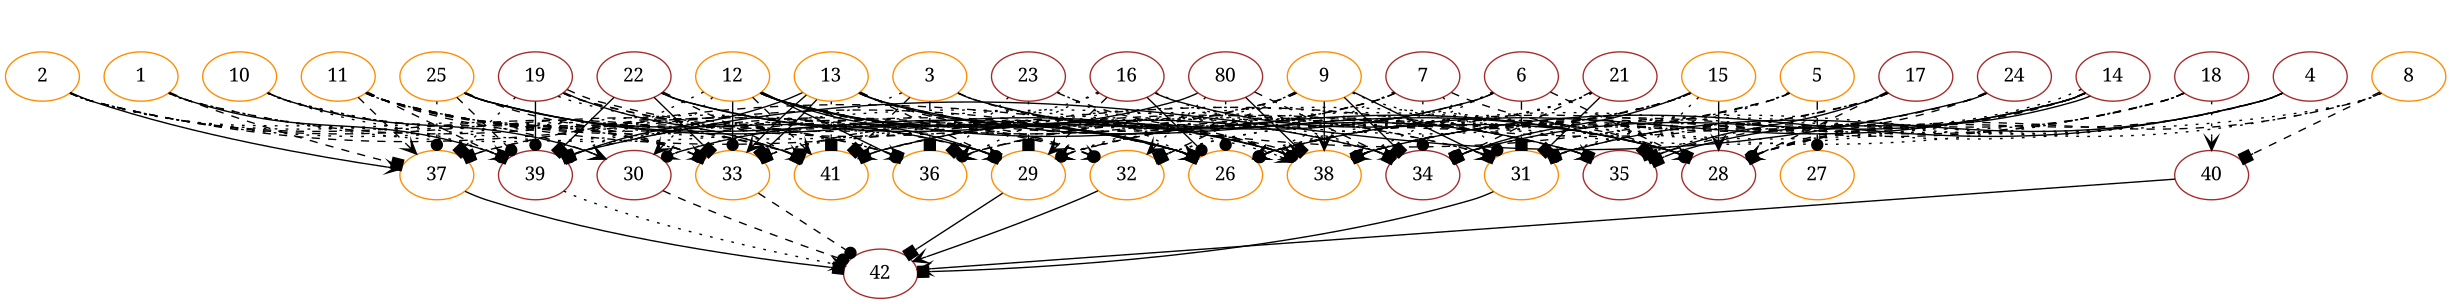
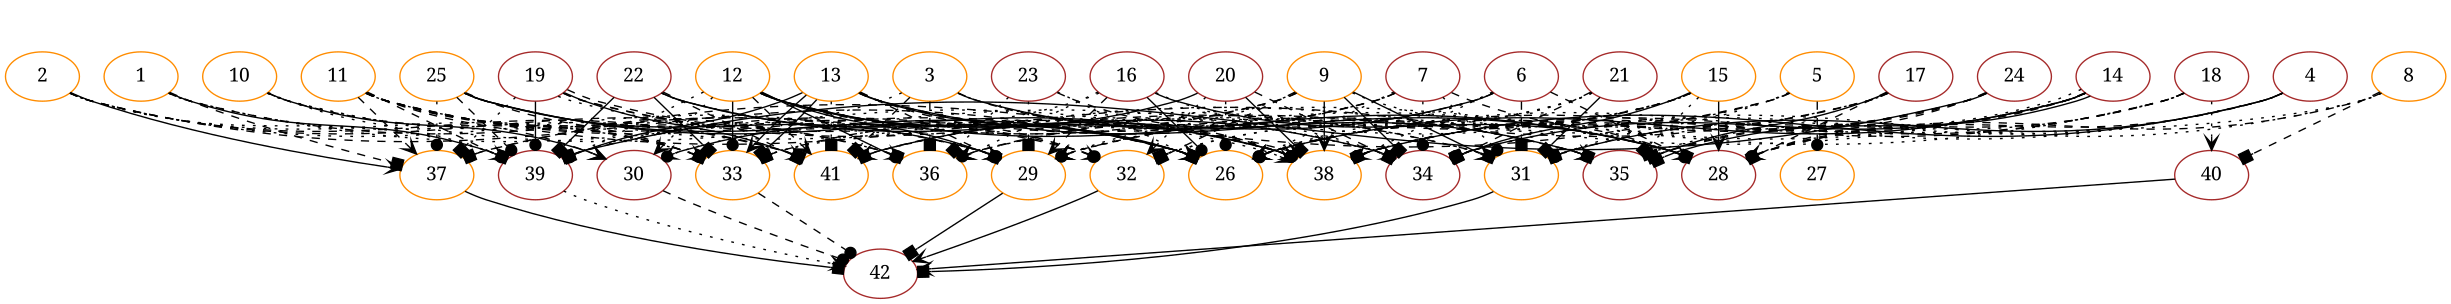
(1226, 77) -> (1226, 77)
none -> (1824, 125)
